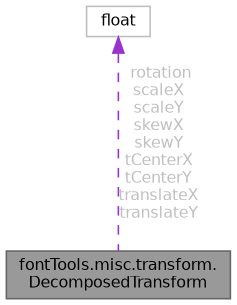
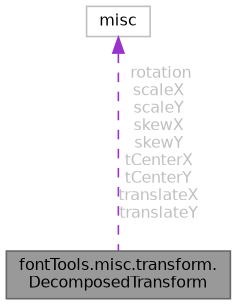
(118, 21) -> (118, 21)
